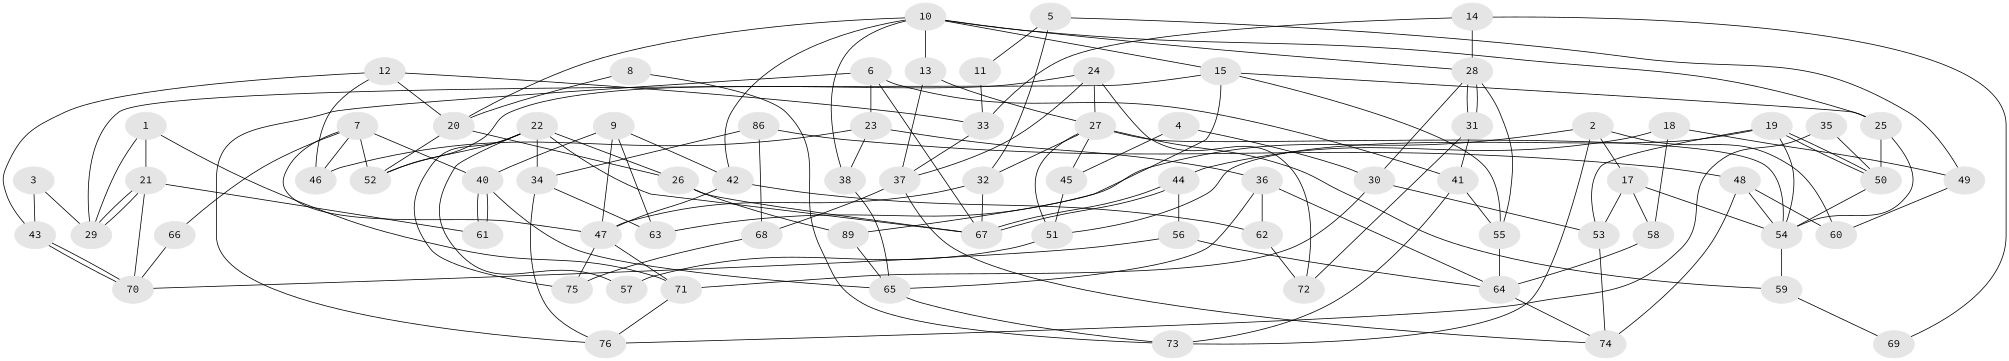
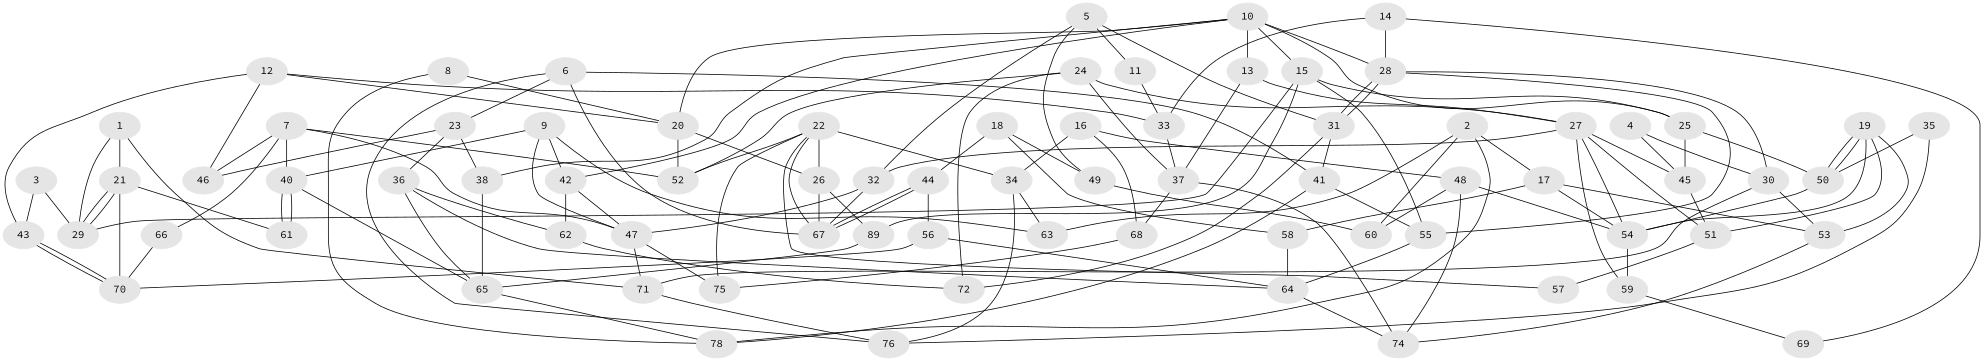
none -> (1206, 79)
(759, 126) -> (1081, 126)
(1902, 201) -> (1685, 155)
(1173, 344) -> (717, 344)
